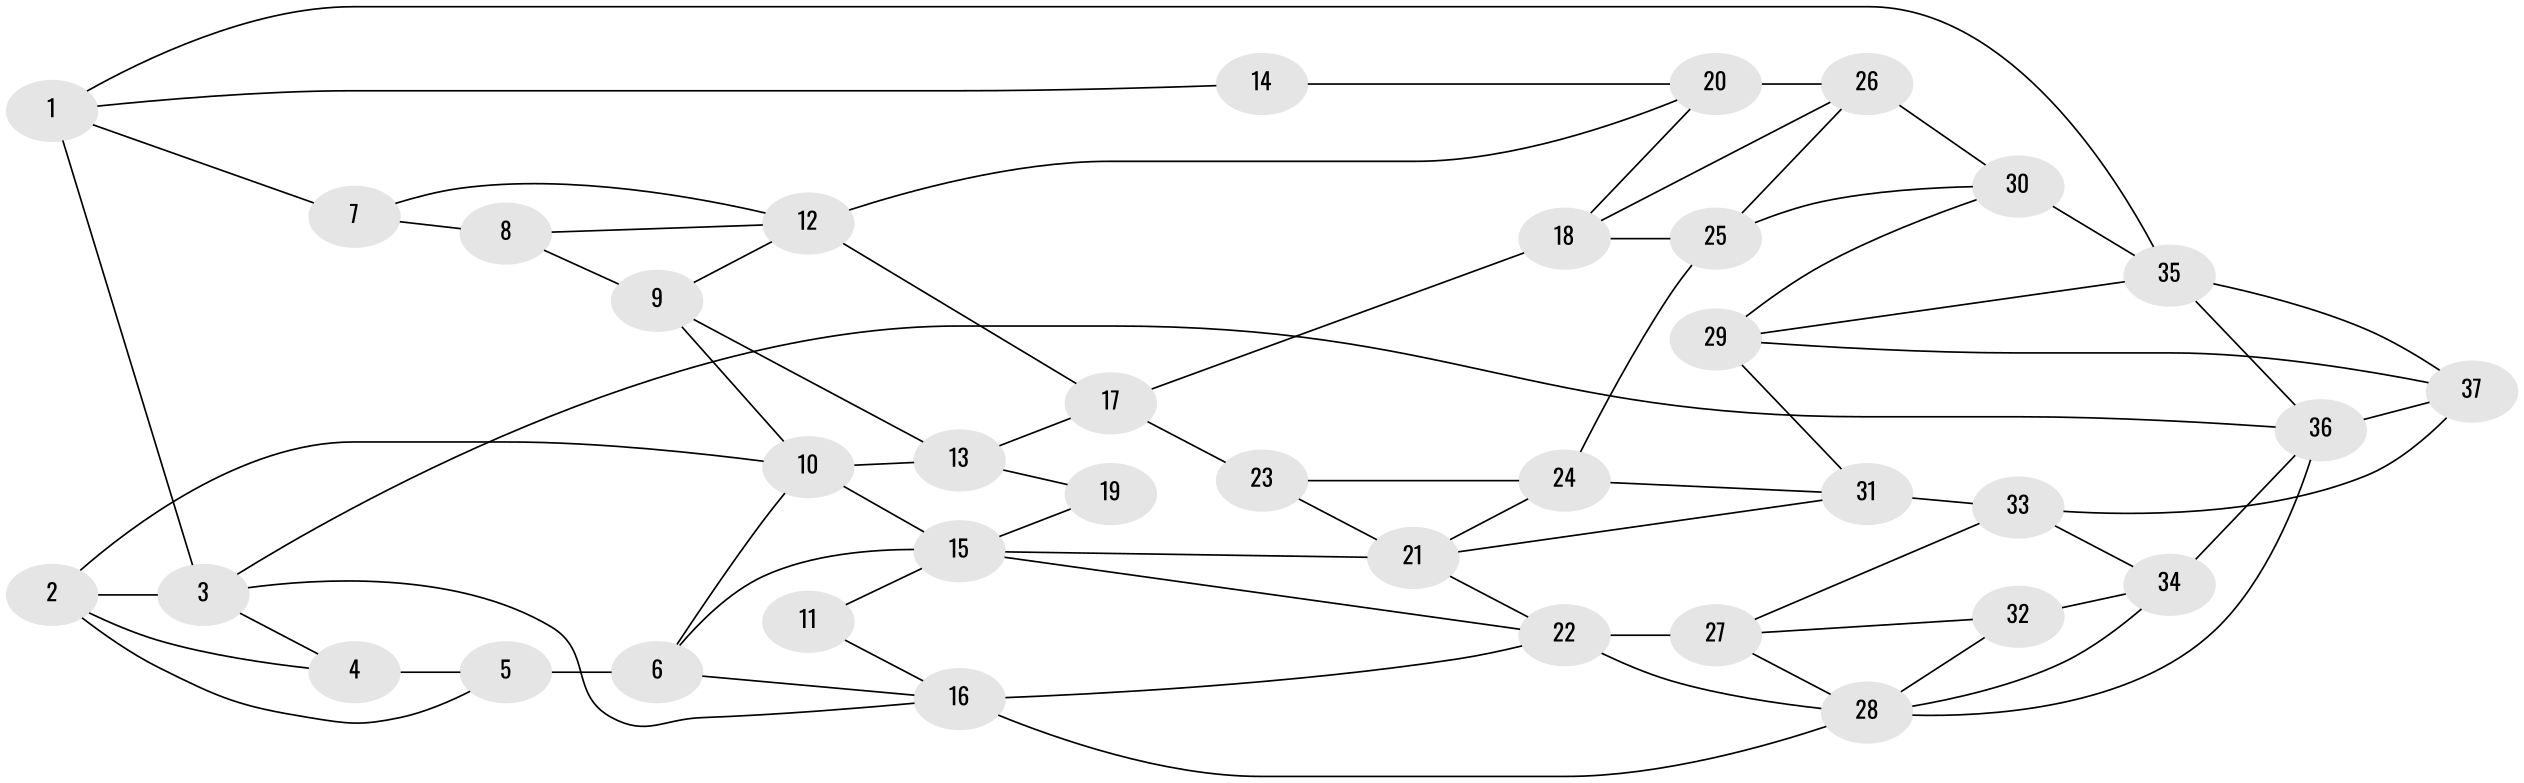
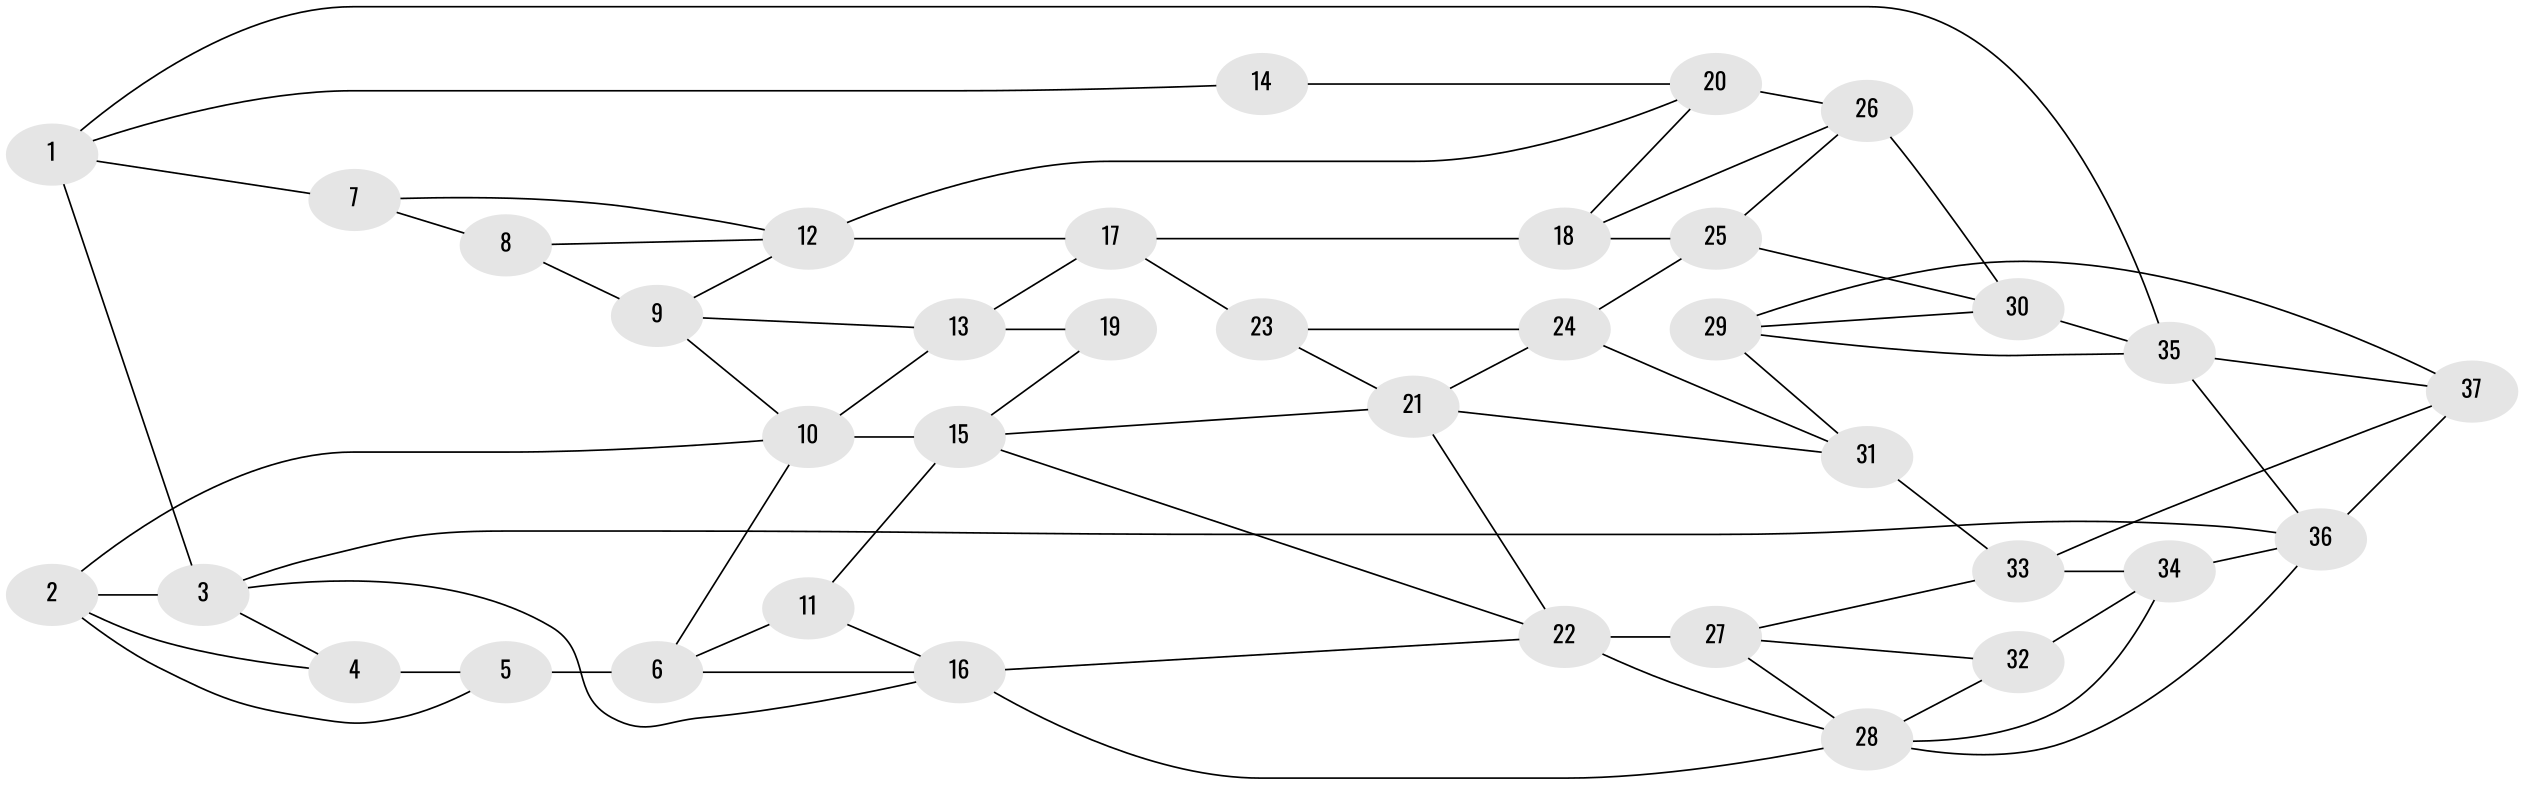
(784, 568) -> (733, 640)
